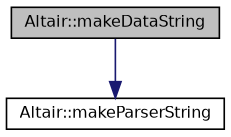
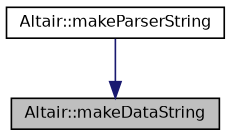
(115, 60) -> (115, 60)
